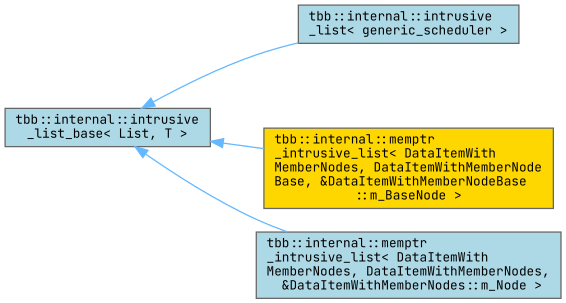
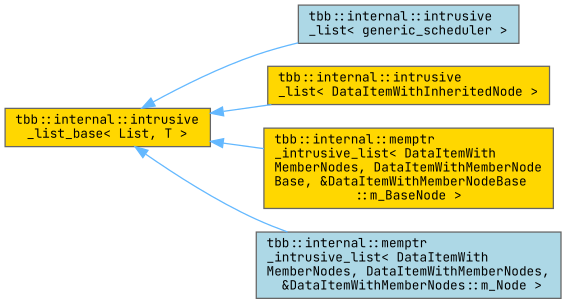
none -> (409, 85)
(108, 127) -> (108, 127)
